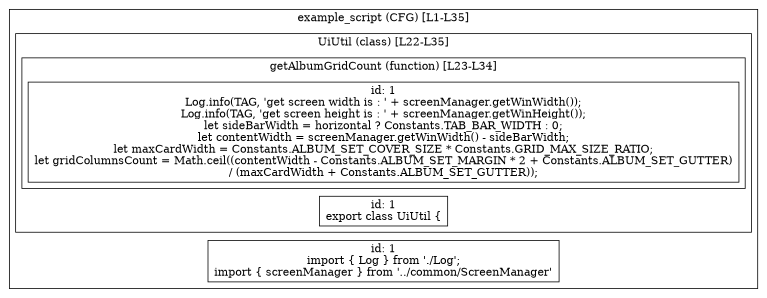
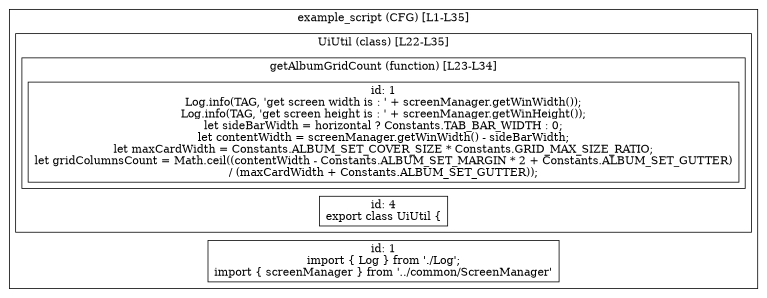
(384, 211) -> (384, 211)
